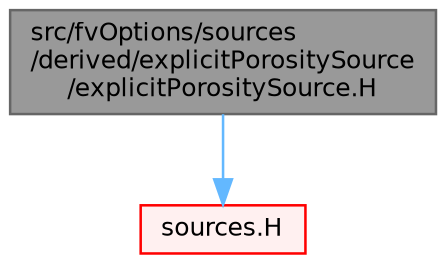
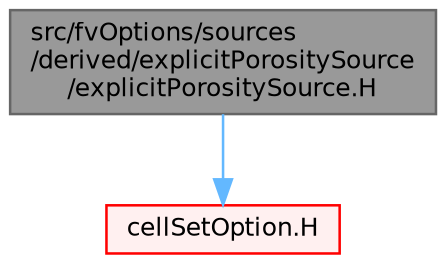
(223, 229) -> (223, 229)
